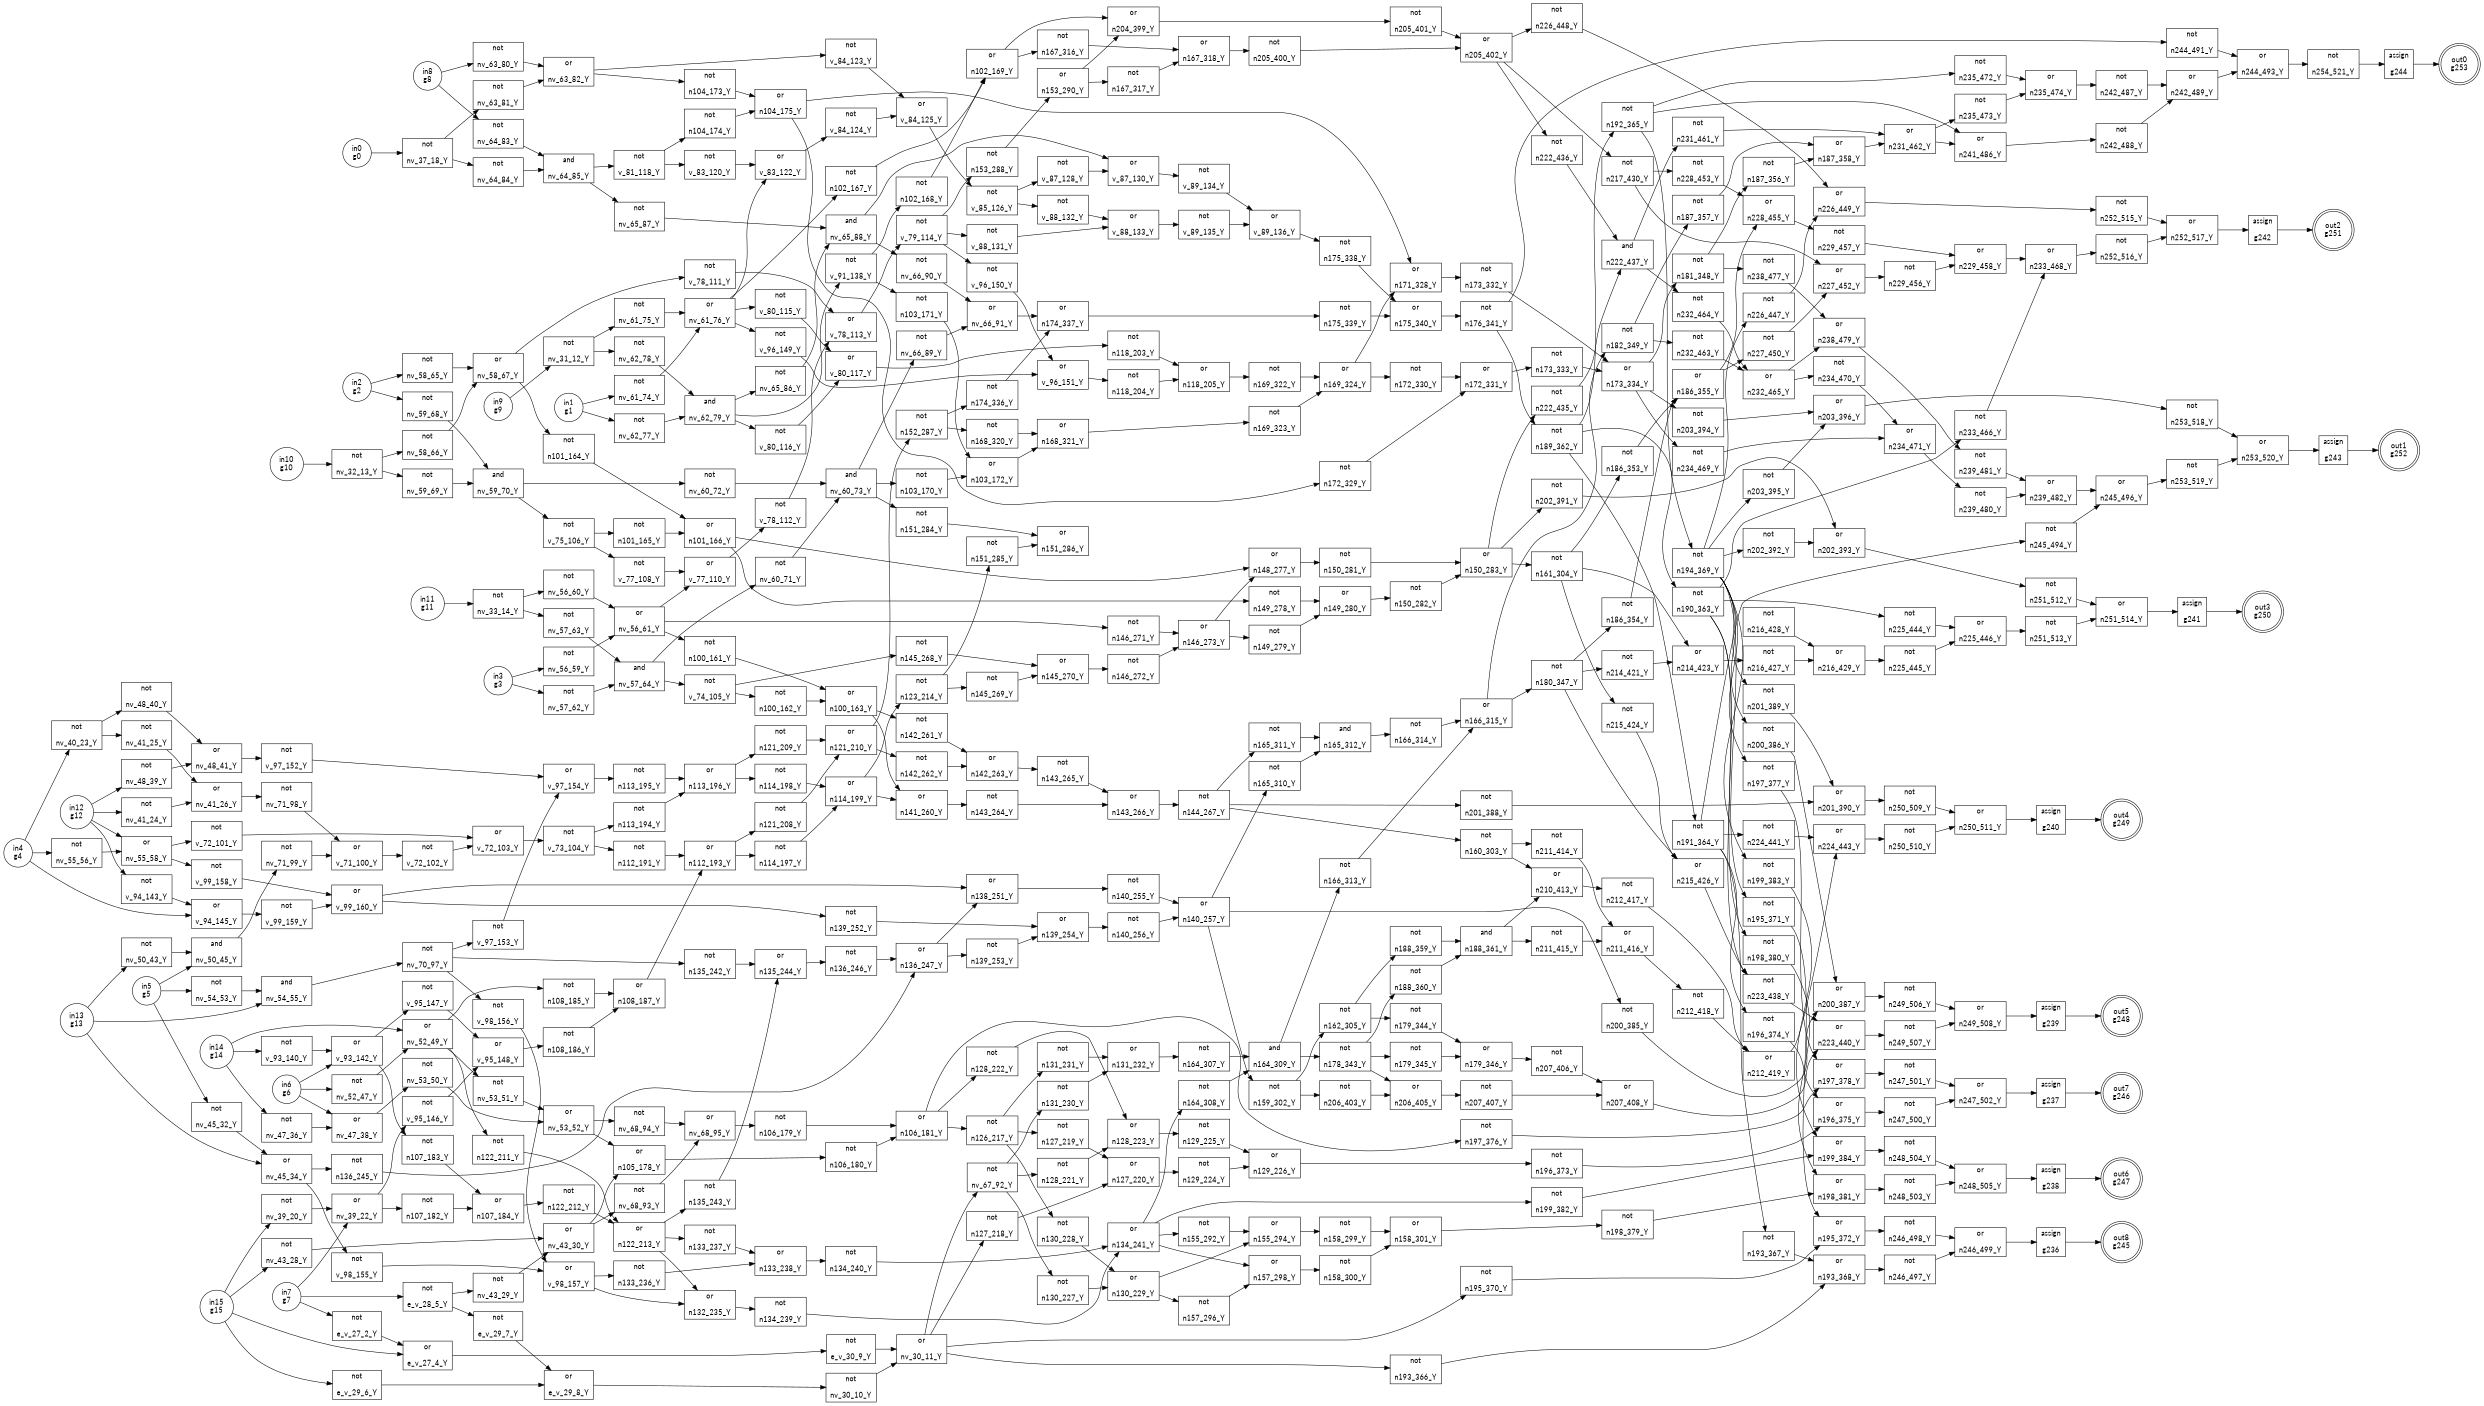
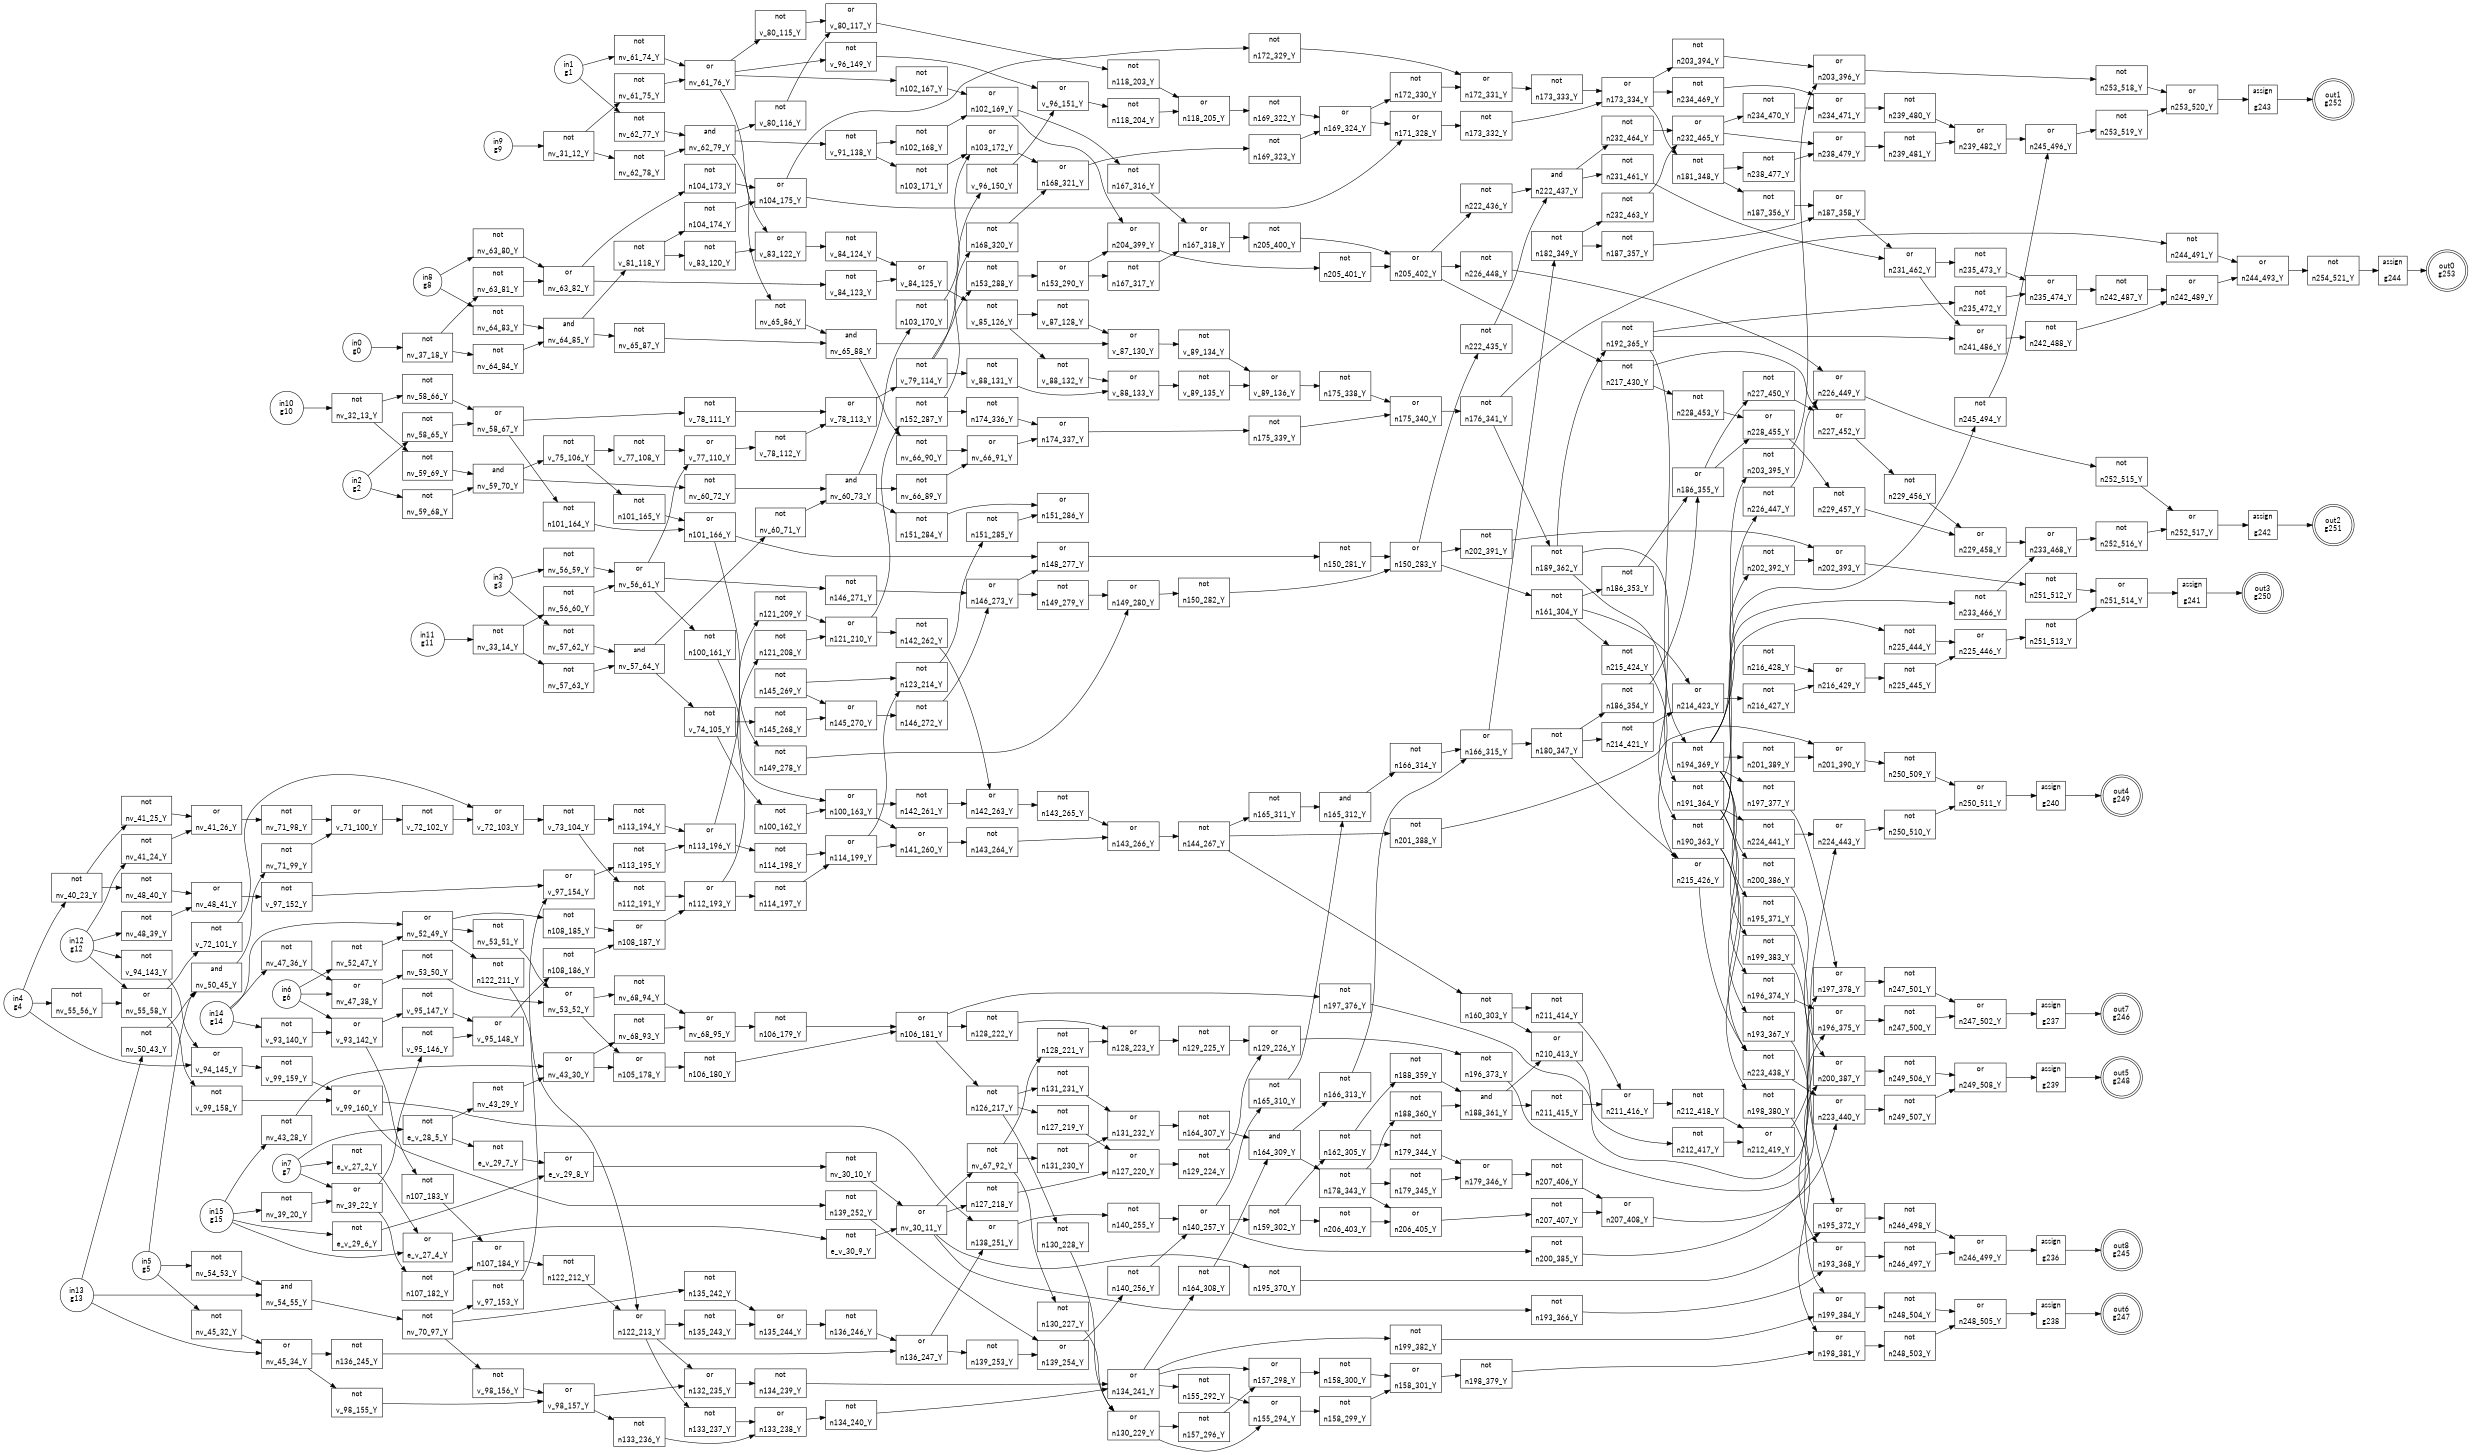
(954, 688) -> (848, 680)
